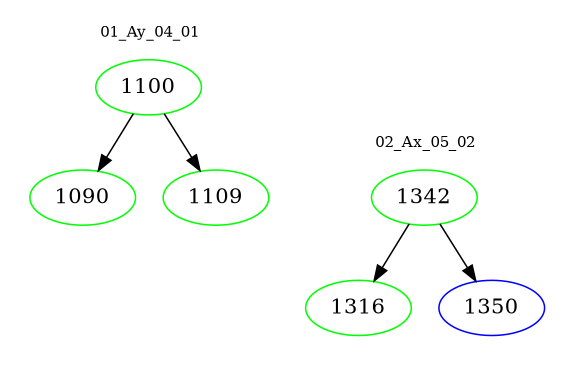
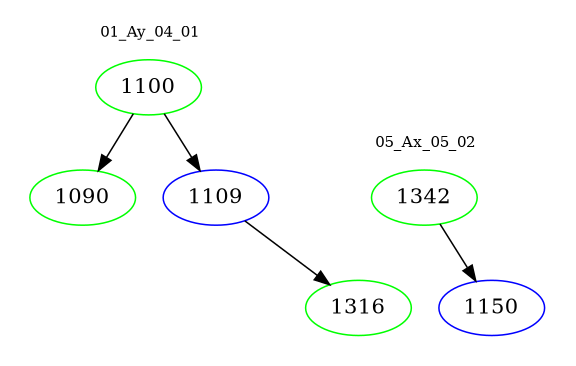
(426, 143) -> (426, 143)
(216, 198) -> (216, 198)
(396, 246) -> (281, 248)
(492, 308) -> (492, 308)
